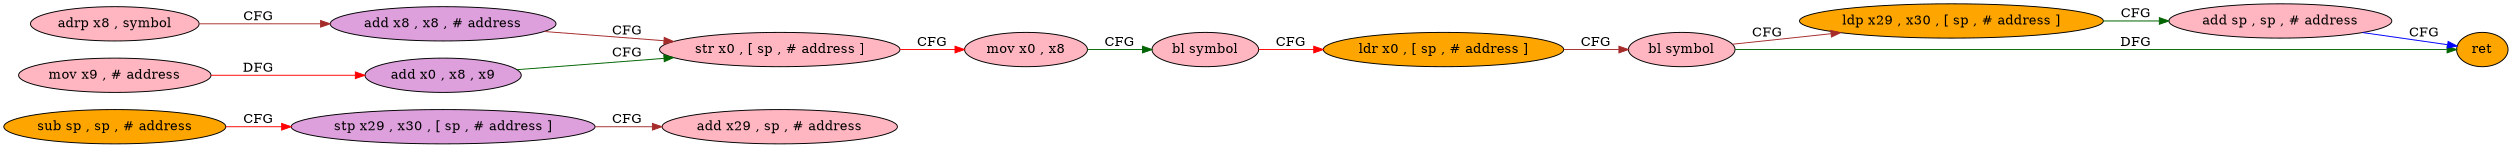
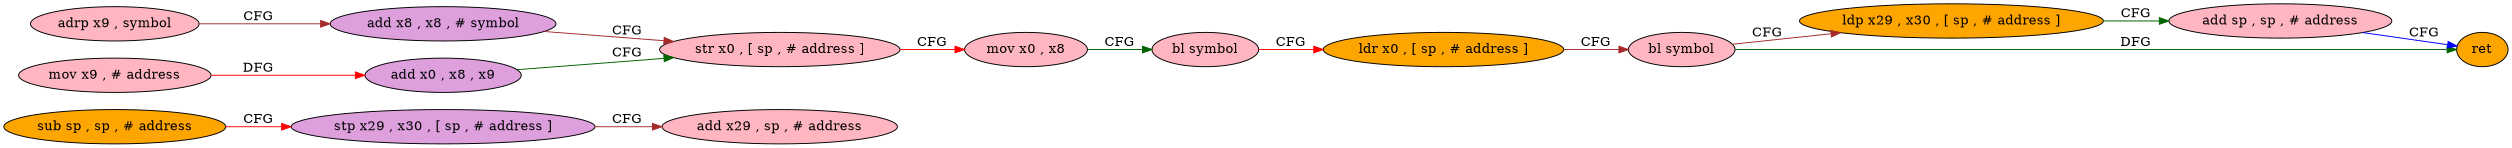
(115, 24) -> (115, 24)
(443, 24) -> (443, 24)
